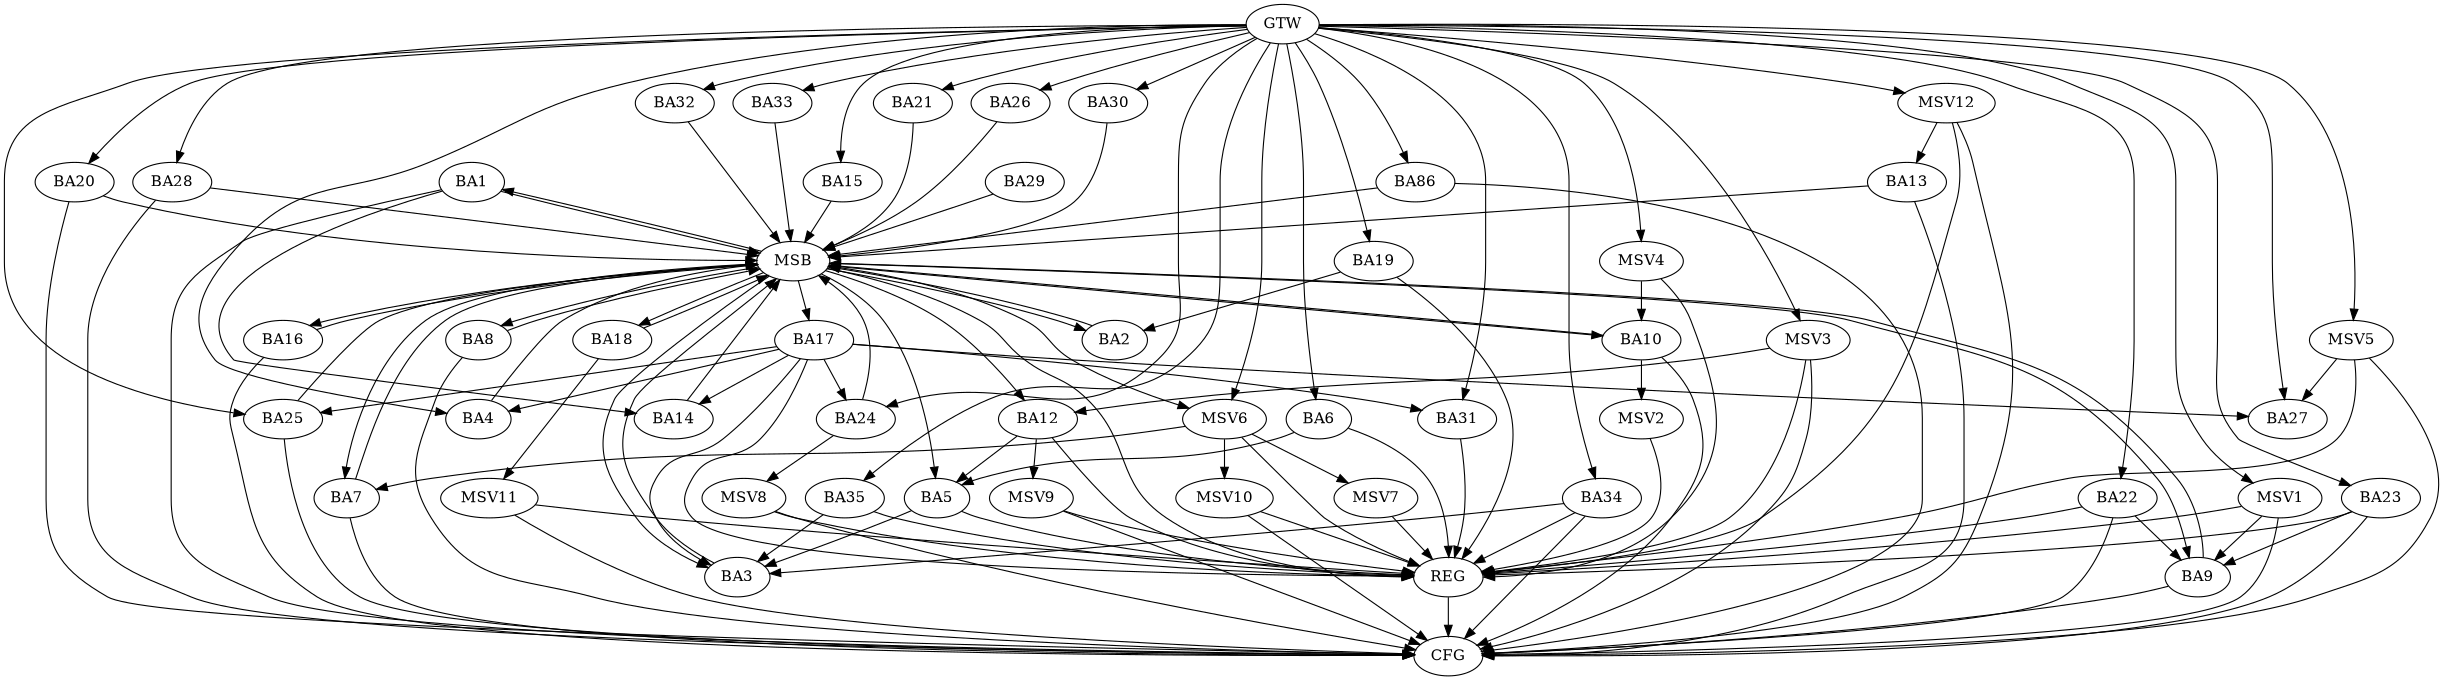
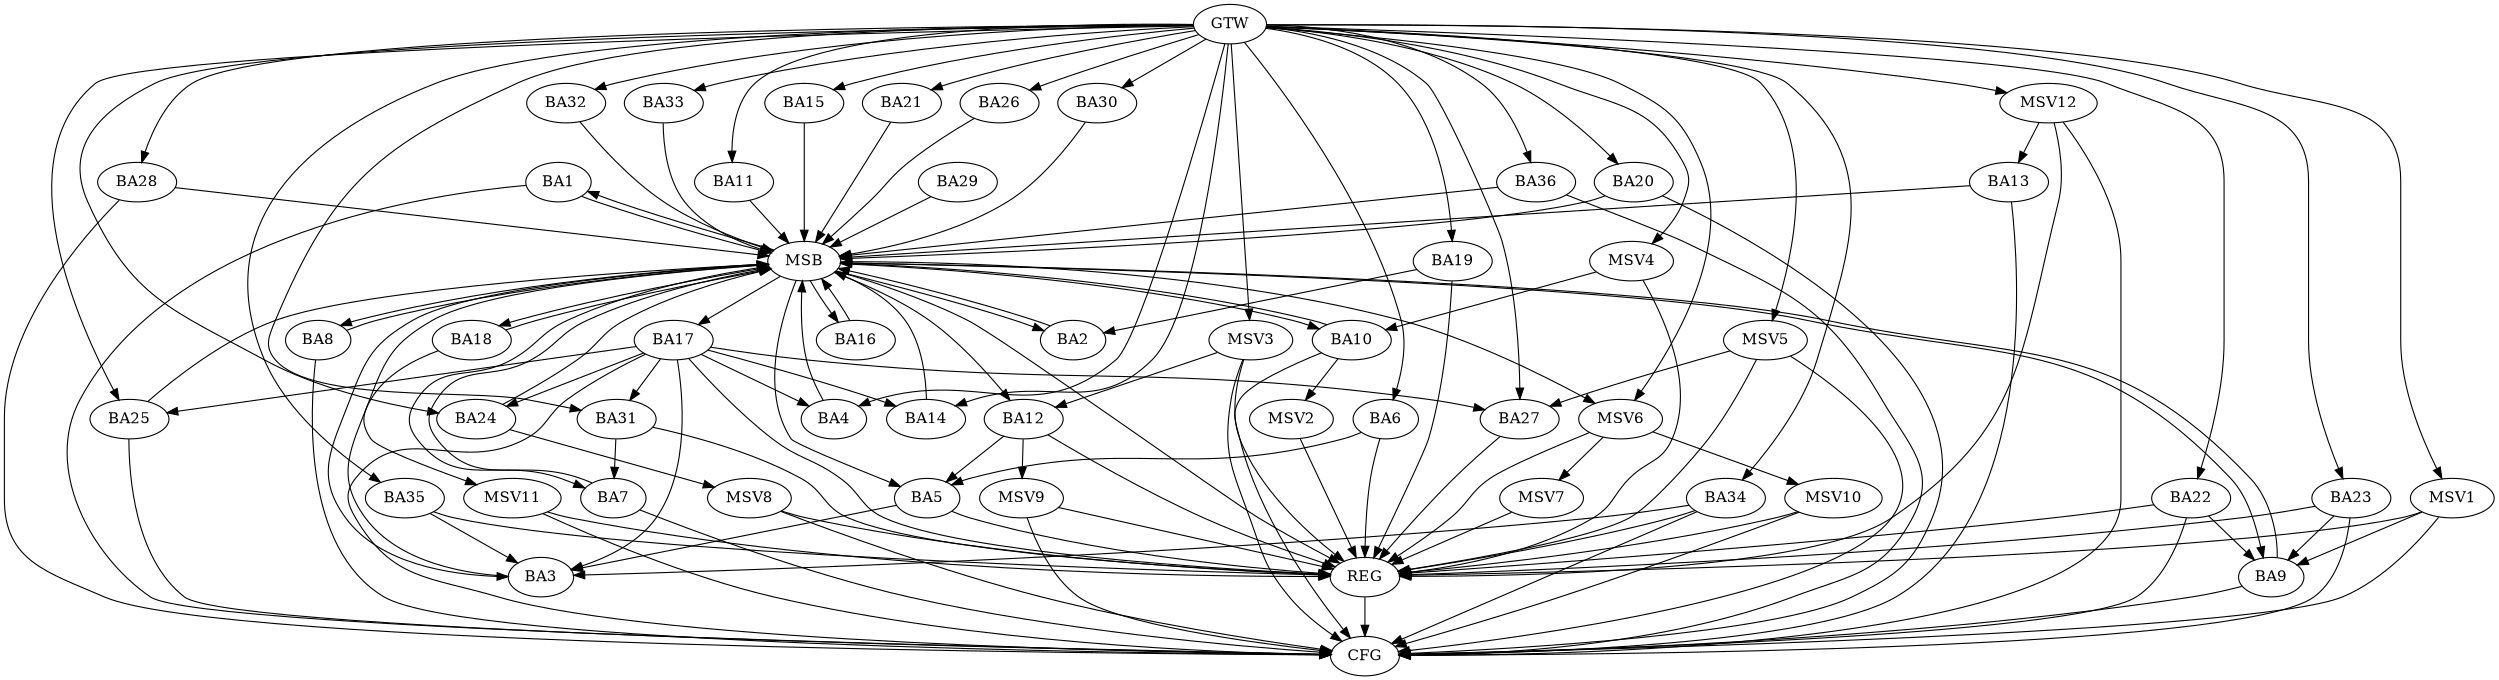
none -> (734, 182)
(1415, 182) -> (1536, 182)
(276, 367) -> (1172, 326)
(786, 454) -> (615, 452)
none -> (1441, 491)
(719, 644) -> (637, 621)
